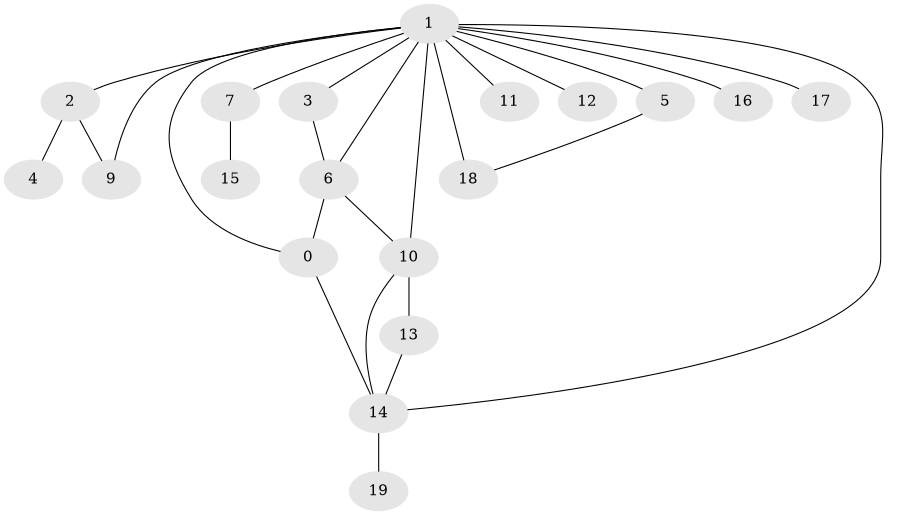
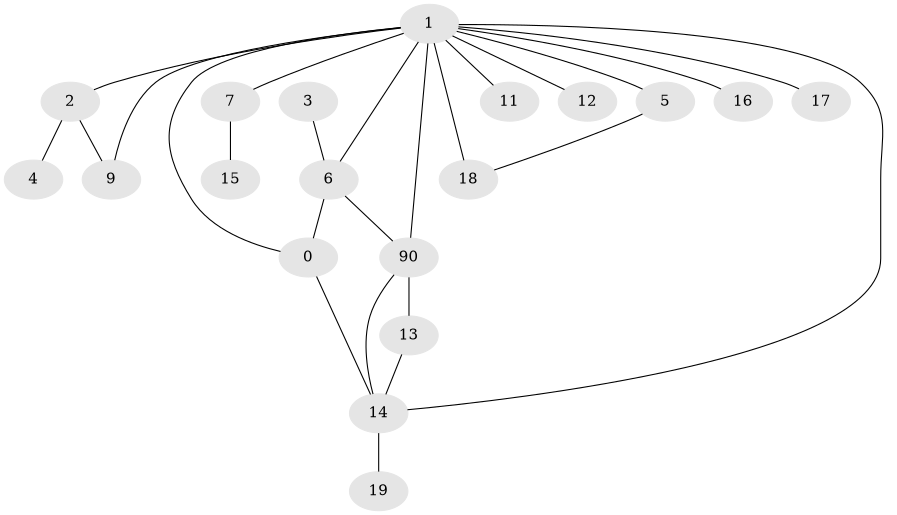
(369, 63) -> none
(409, 258) -> (409, 258)
